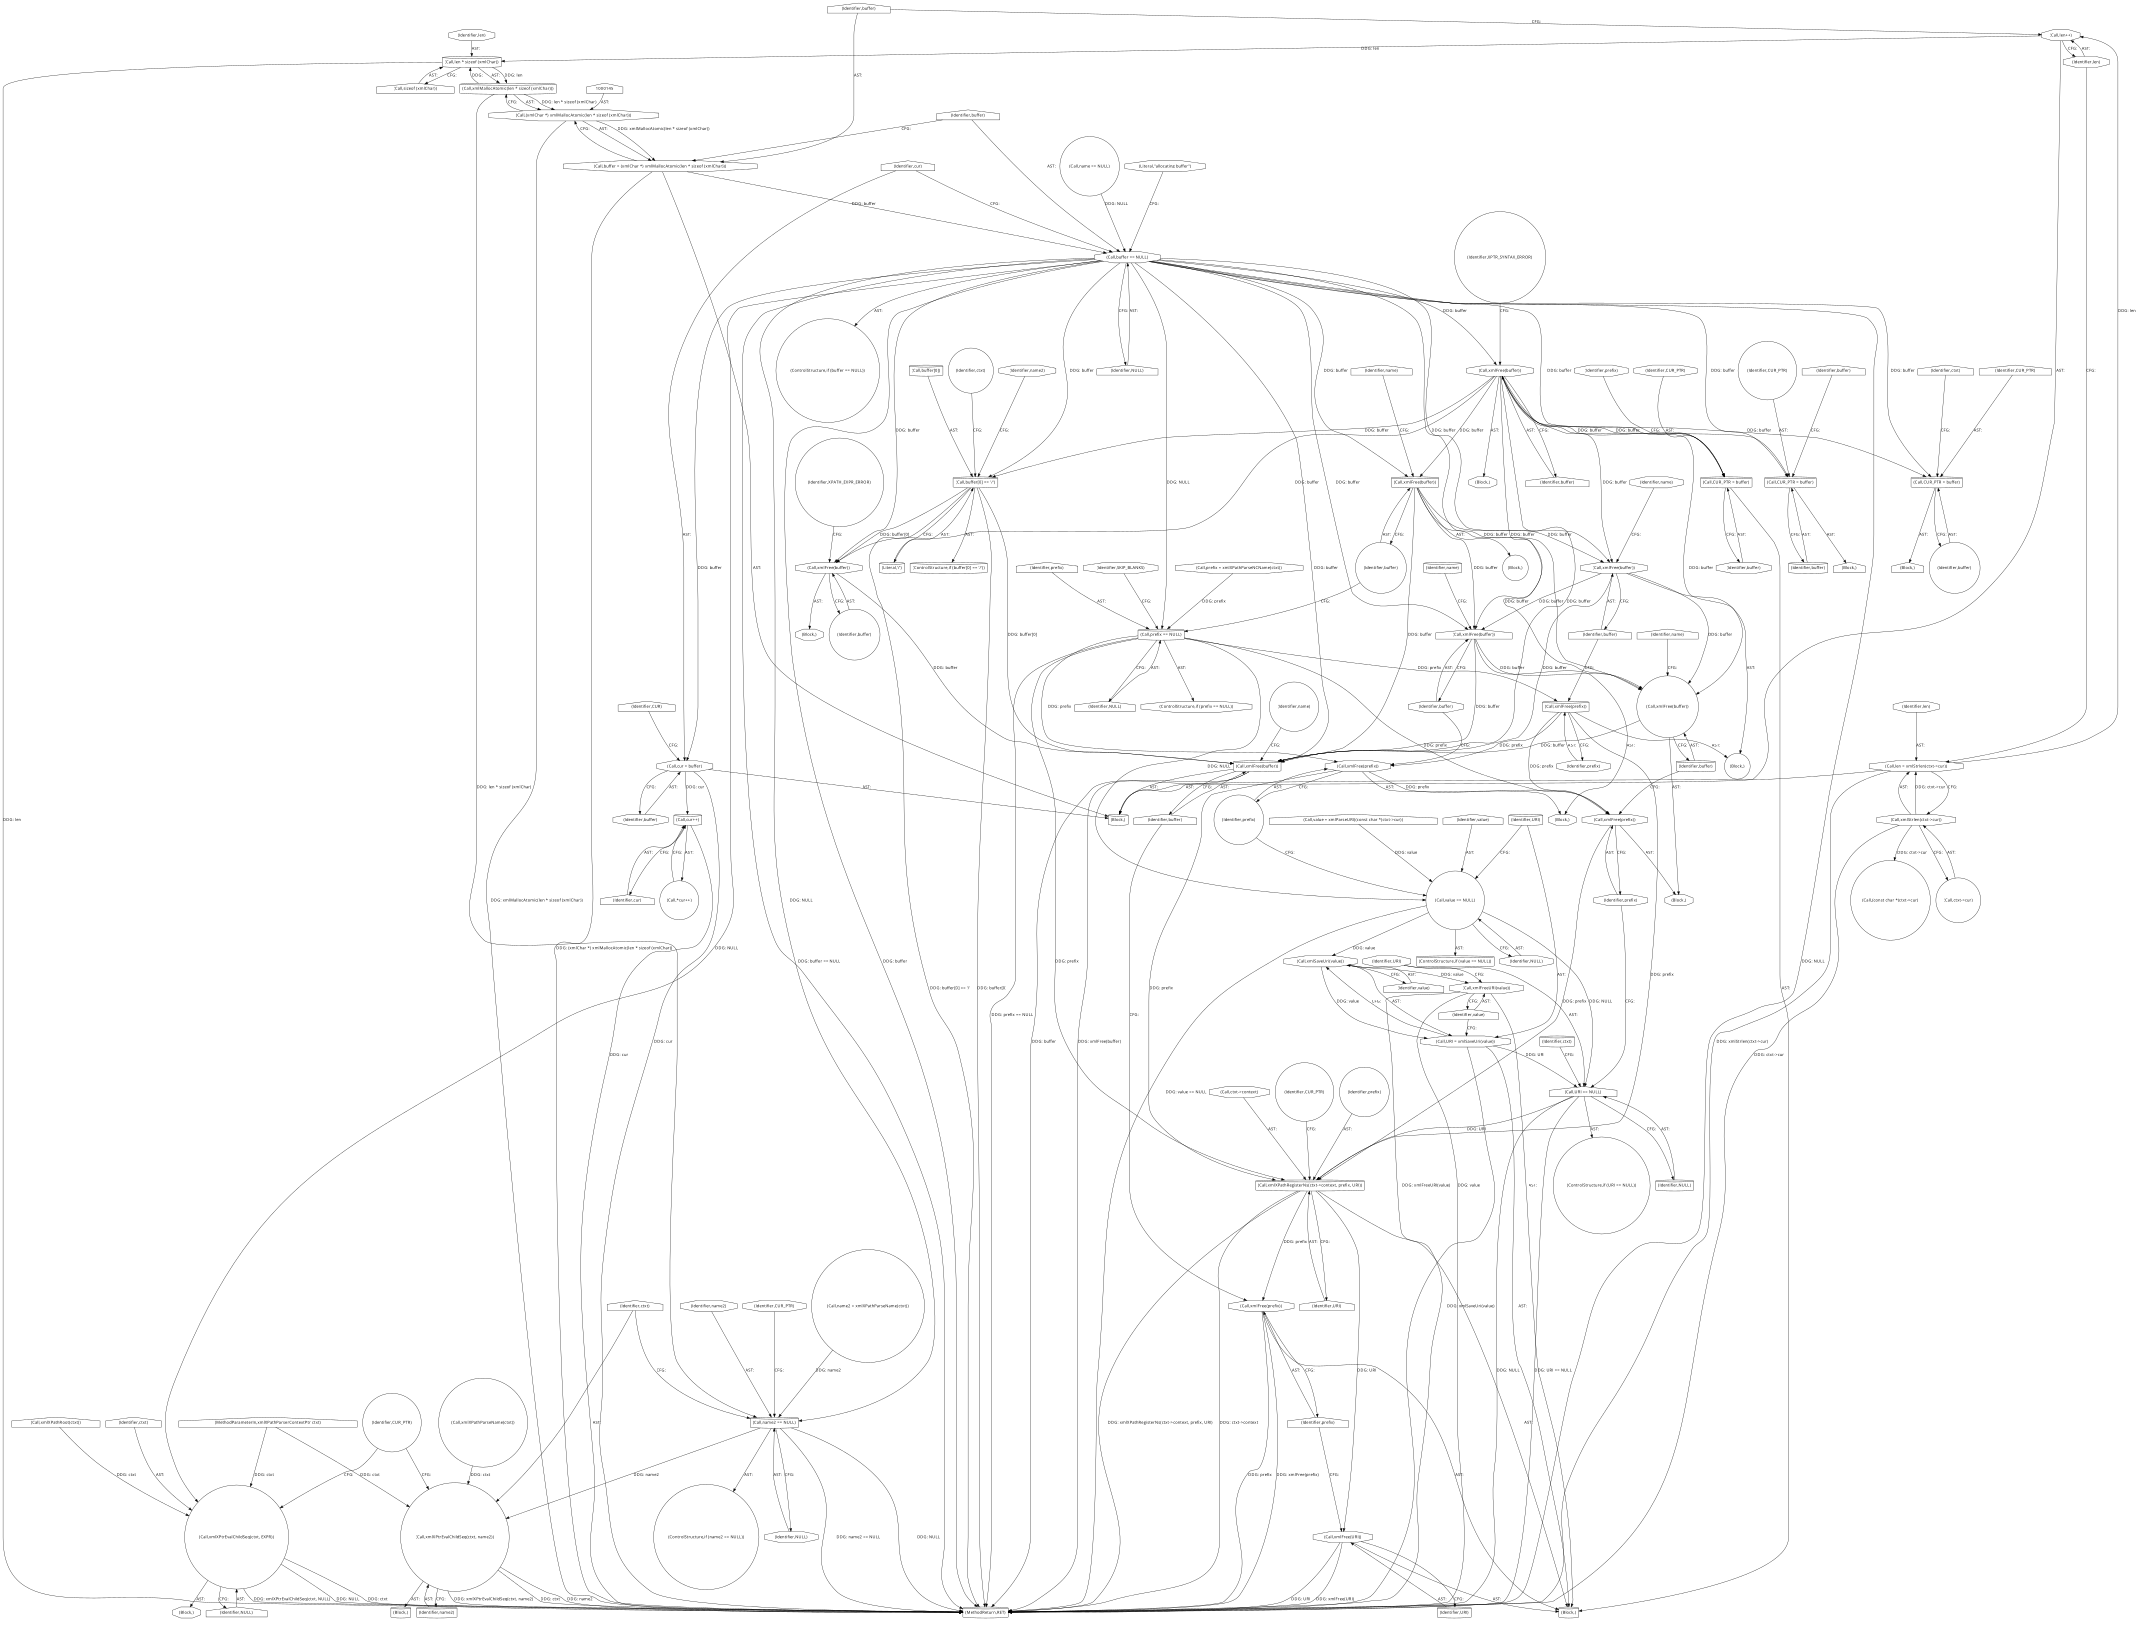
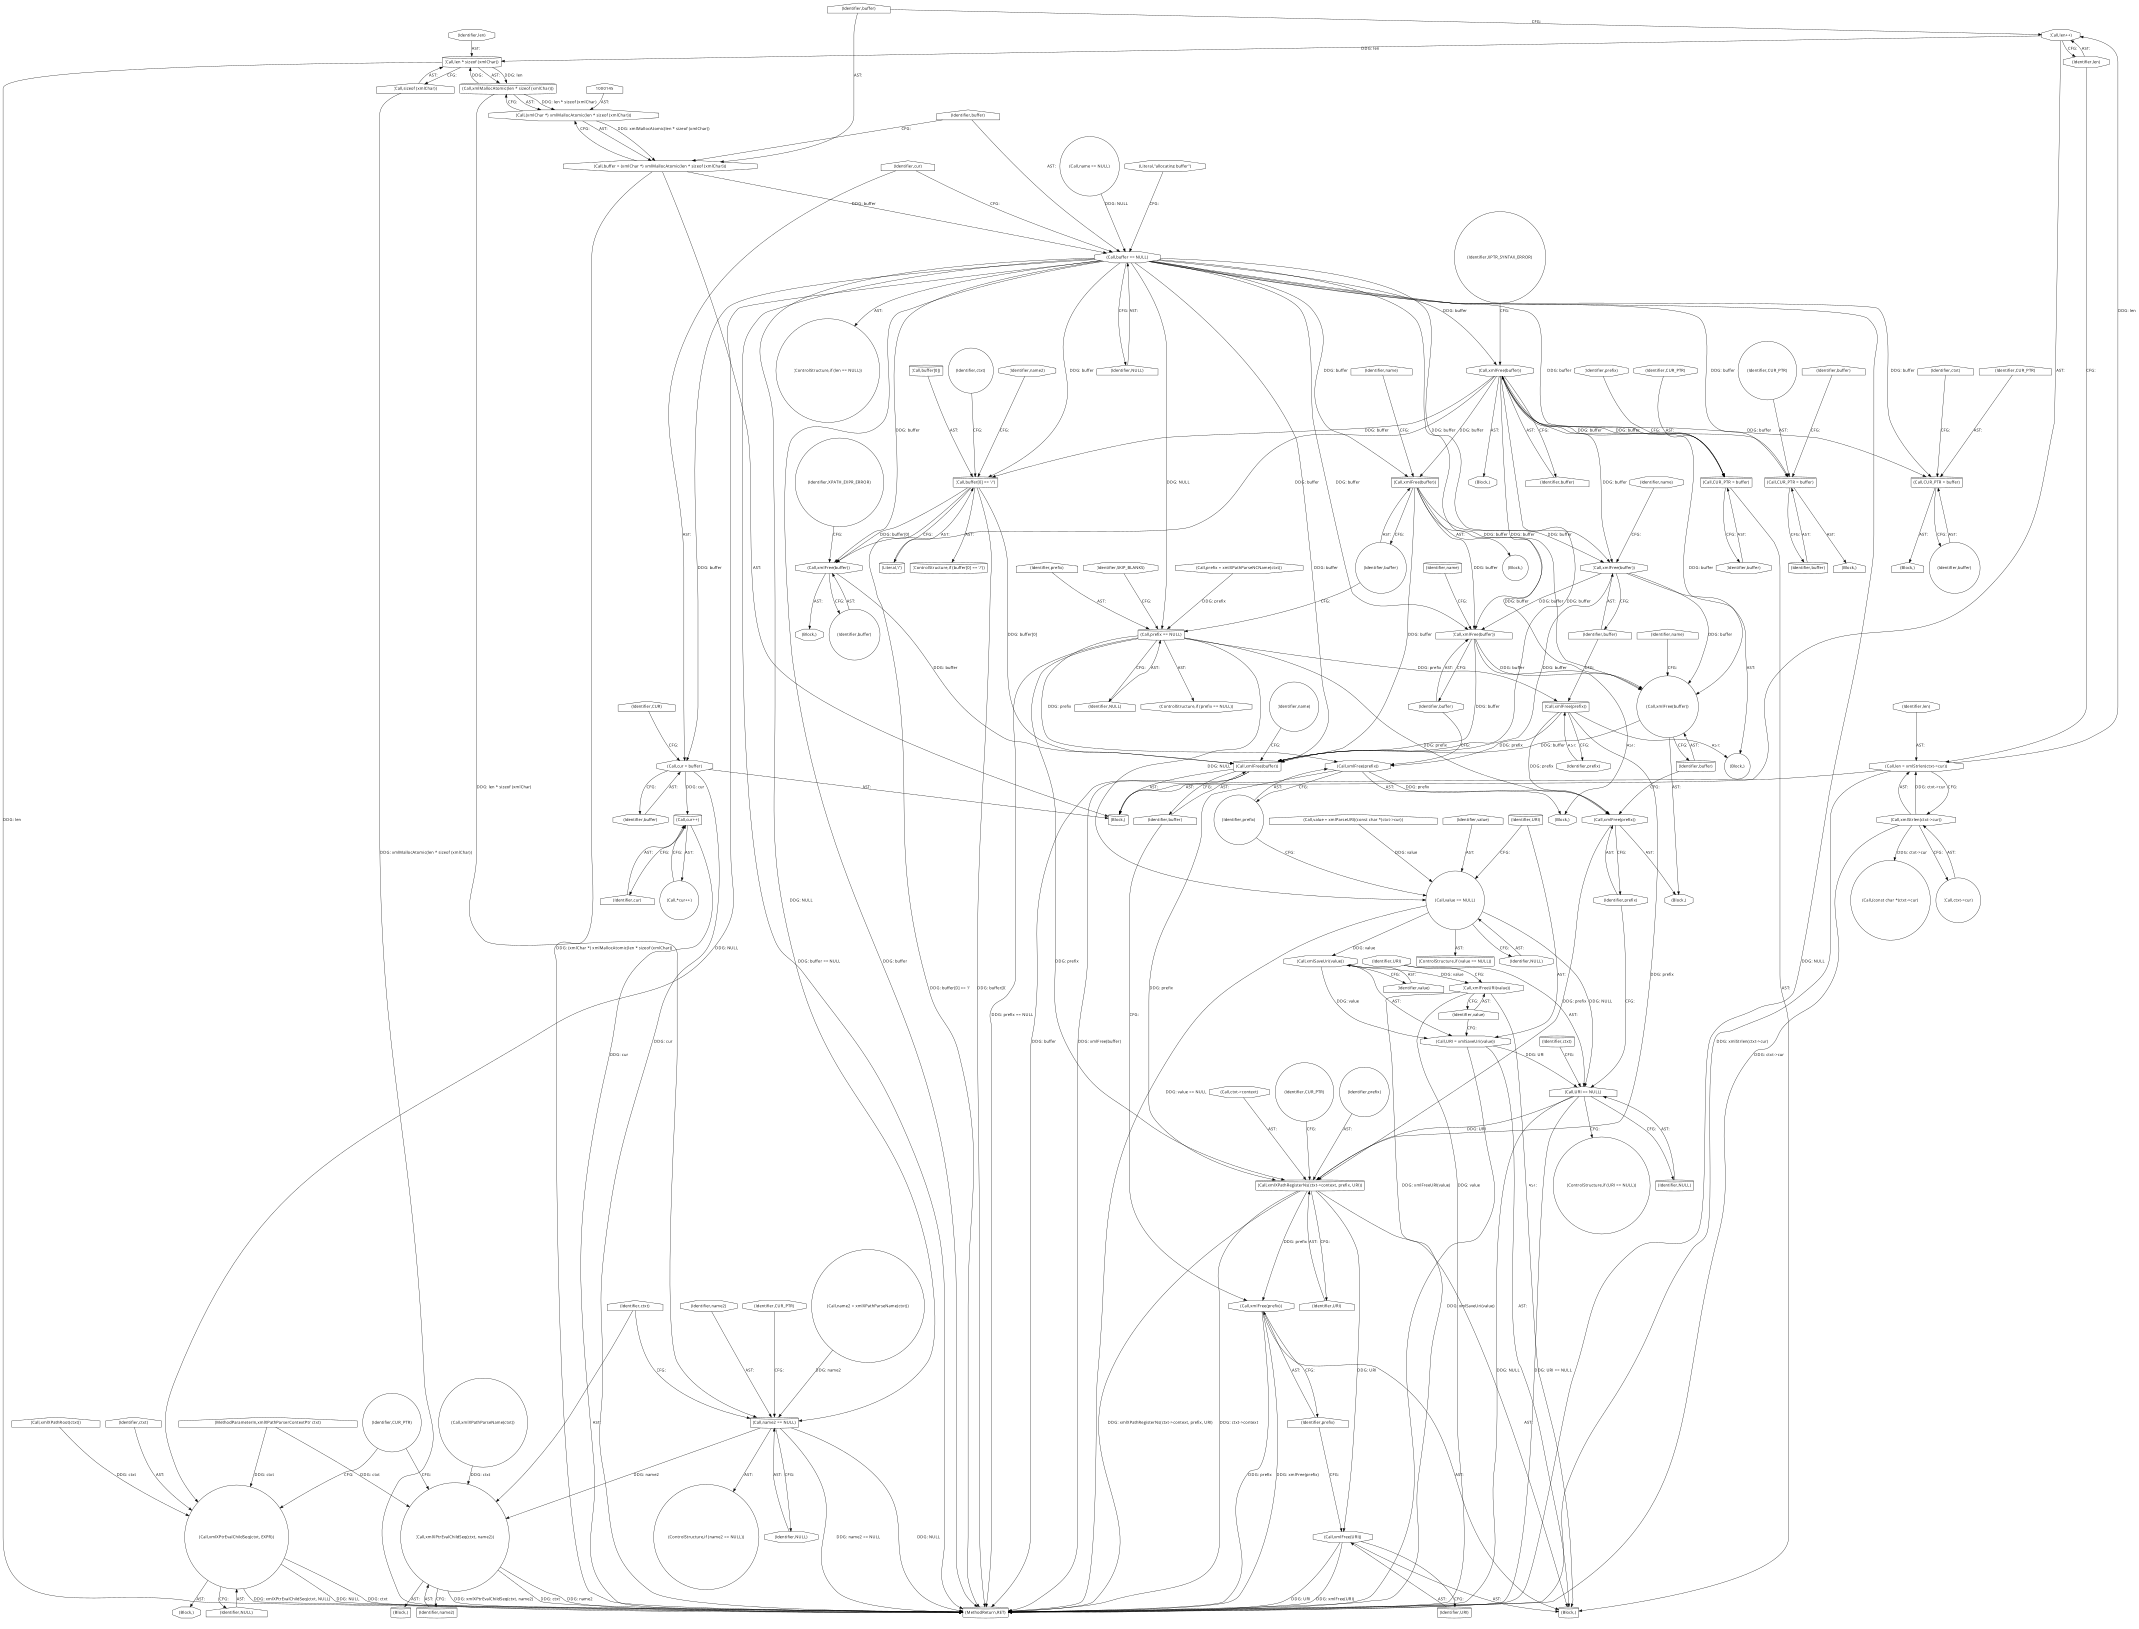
(828, 371) -> (828, 371)
(1383, 1011) -> none
(499, 1044) -> (402, 1133)
(1595, 1129) -> (1595, 1129)
